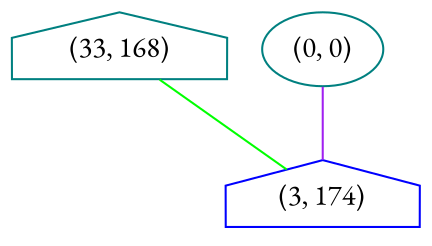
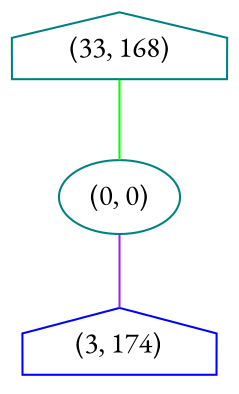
(223, 125) -> (120, 120)
